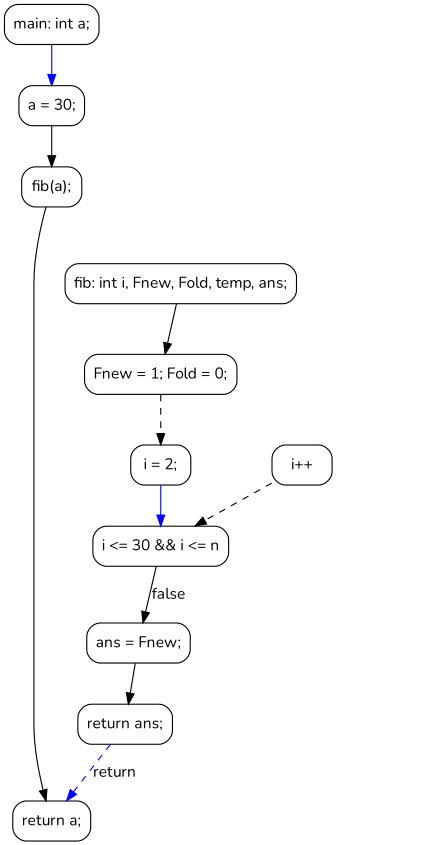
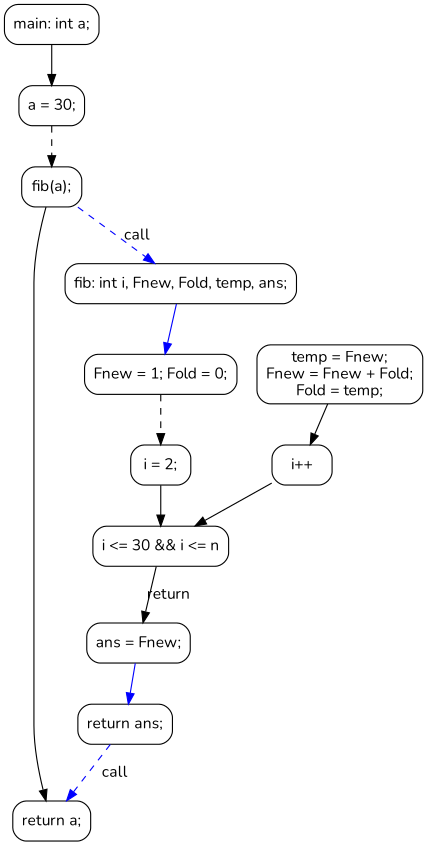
(52, 60) -> (52, 60)
(52, 141) -> (52, 141)
none -> (112, 232)
(172, 323) -> (172, 323)
none -> (340, 374)
(161, 500) -> (161, 500)
(238, 502) -> (238, 502)
(169, 595) -> (169, 595)
(133, 678) -> (133, 678)
(115, 773) -> (115, 773)
